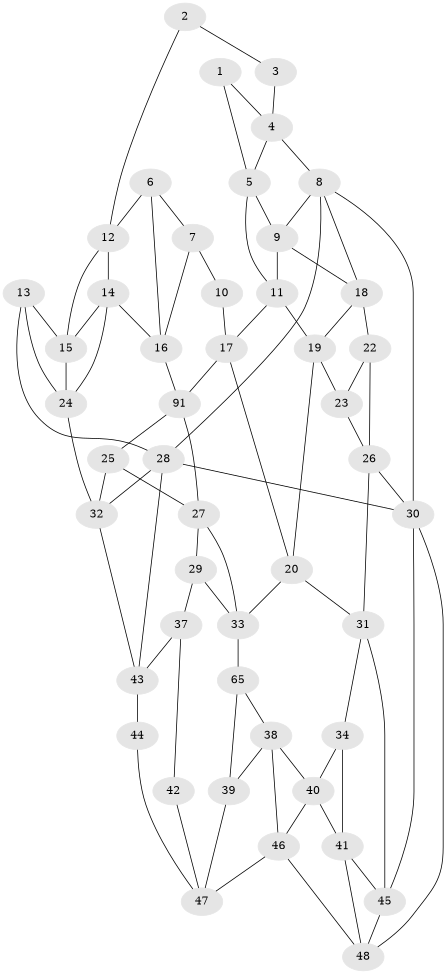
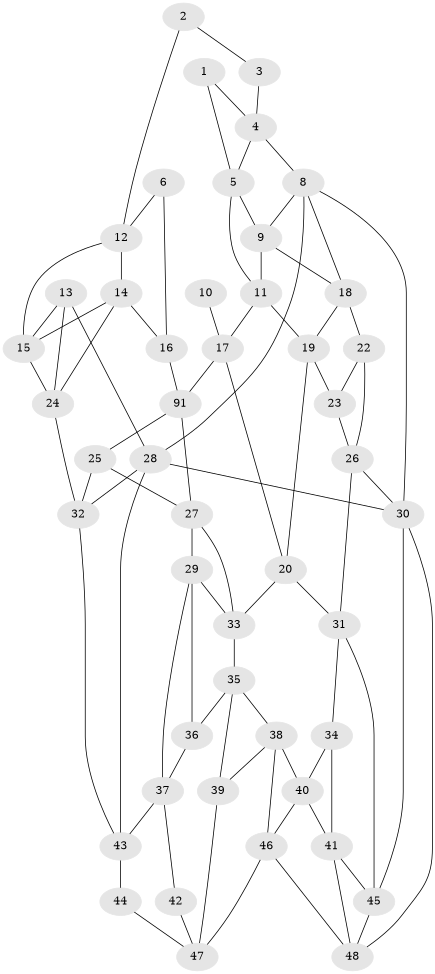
(193, 238) -> none
(238, 680) -> (234, 680)
none -> (192, 736)
